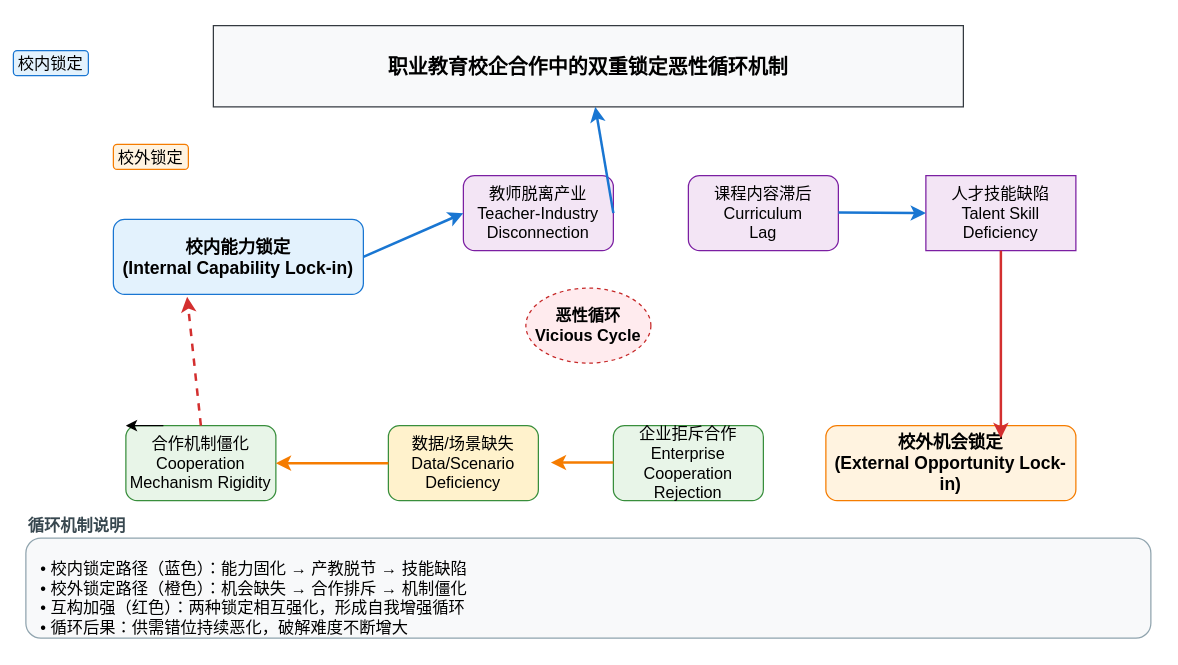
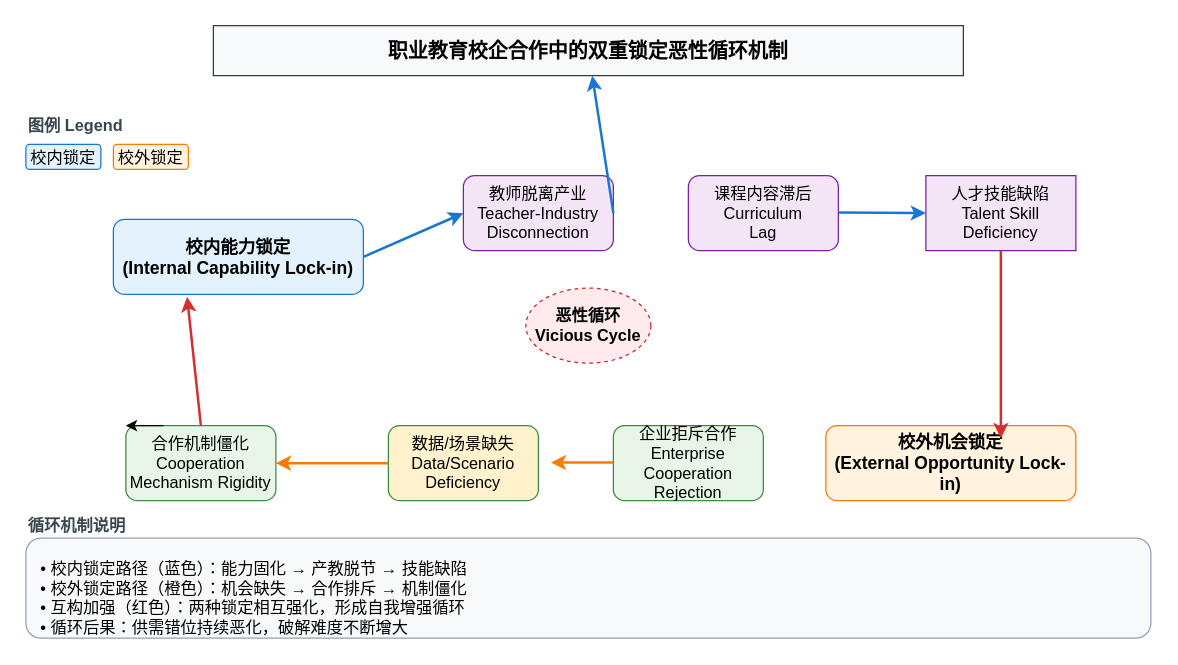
(51, 63) -> (63, 157)
(588, 66) -> (588, 51)
none -> (76, 126)
(194, 364) -> (194, 364)
